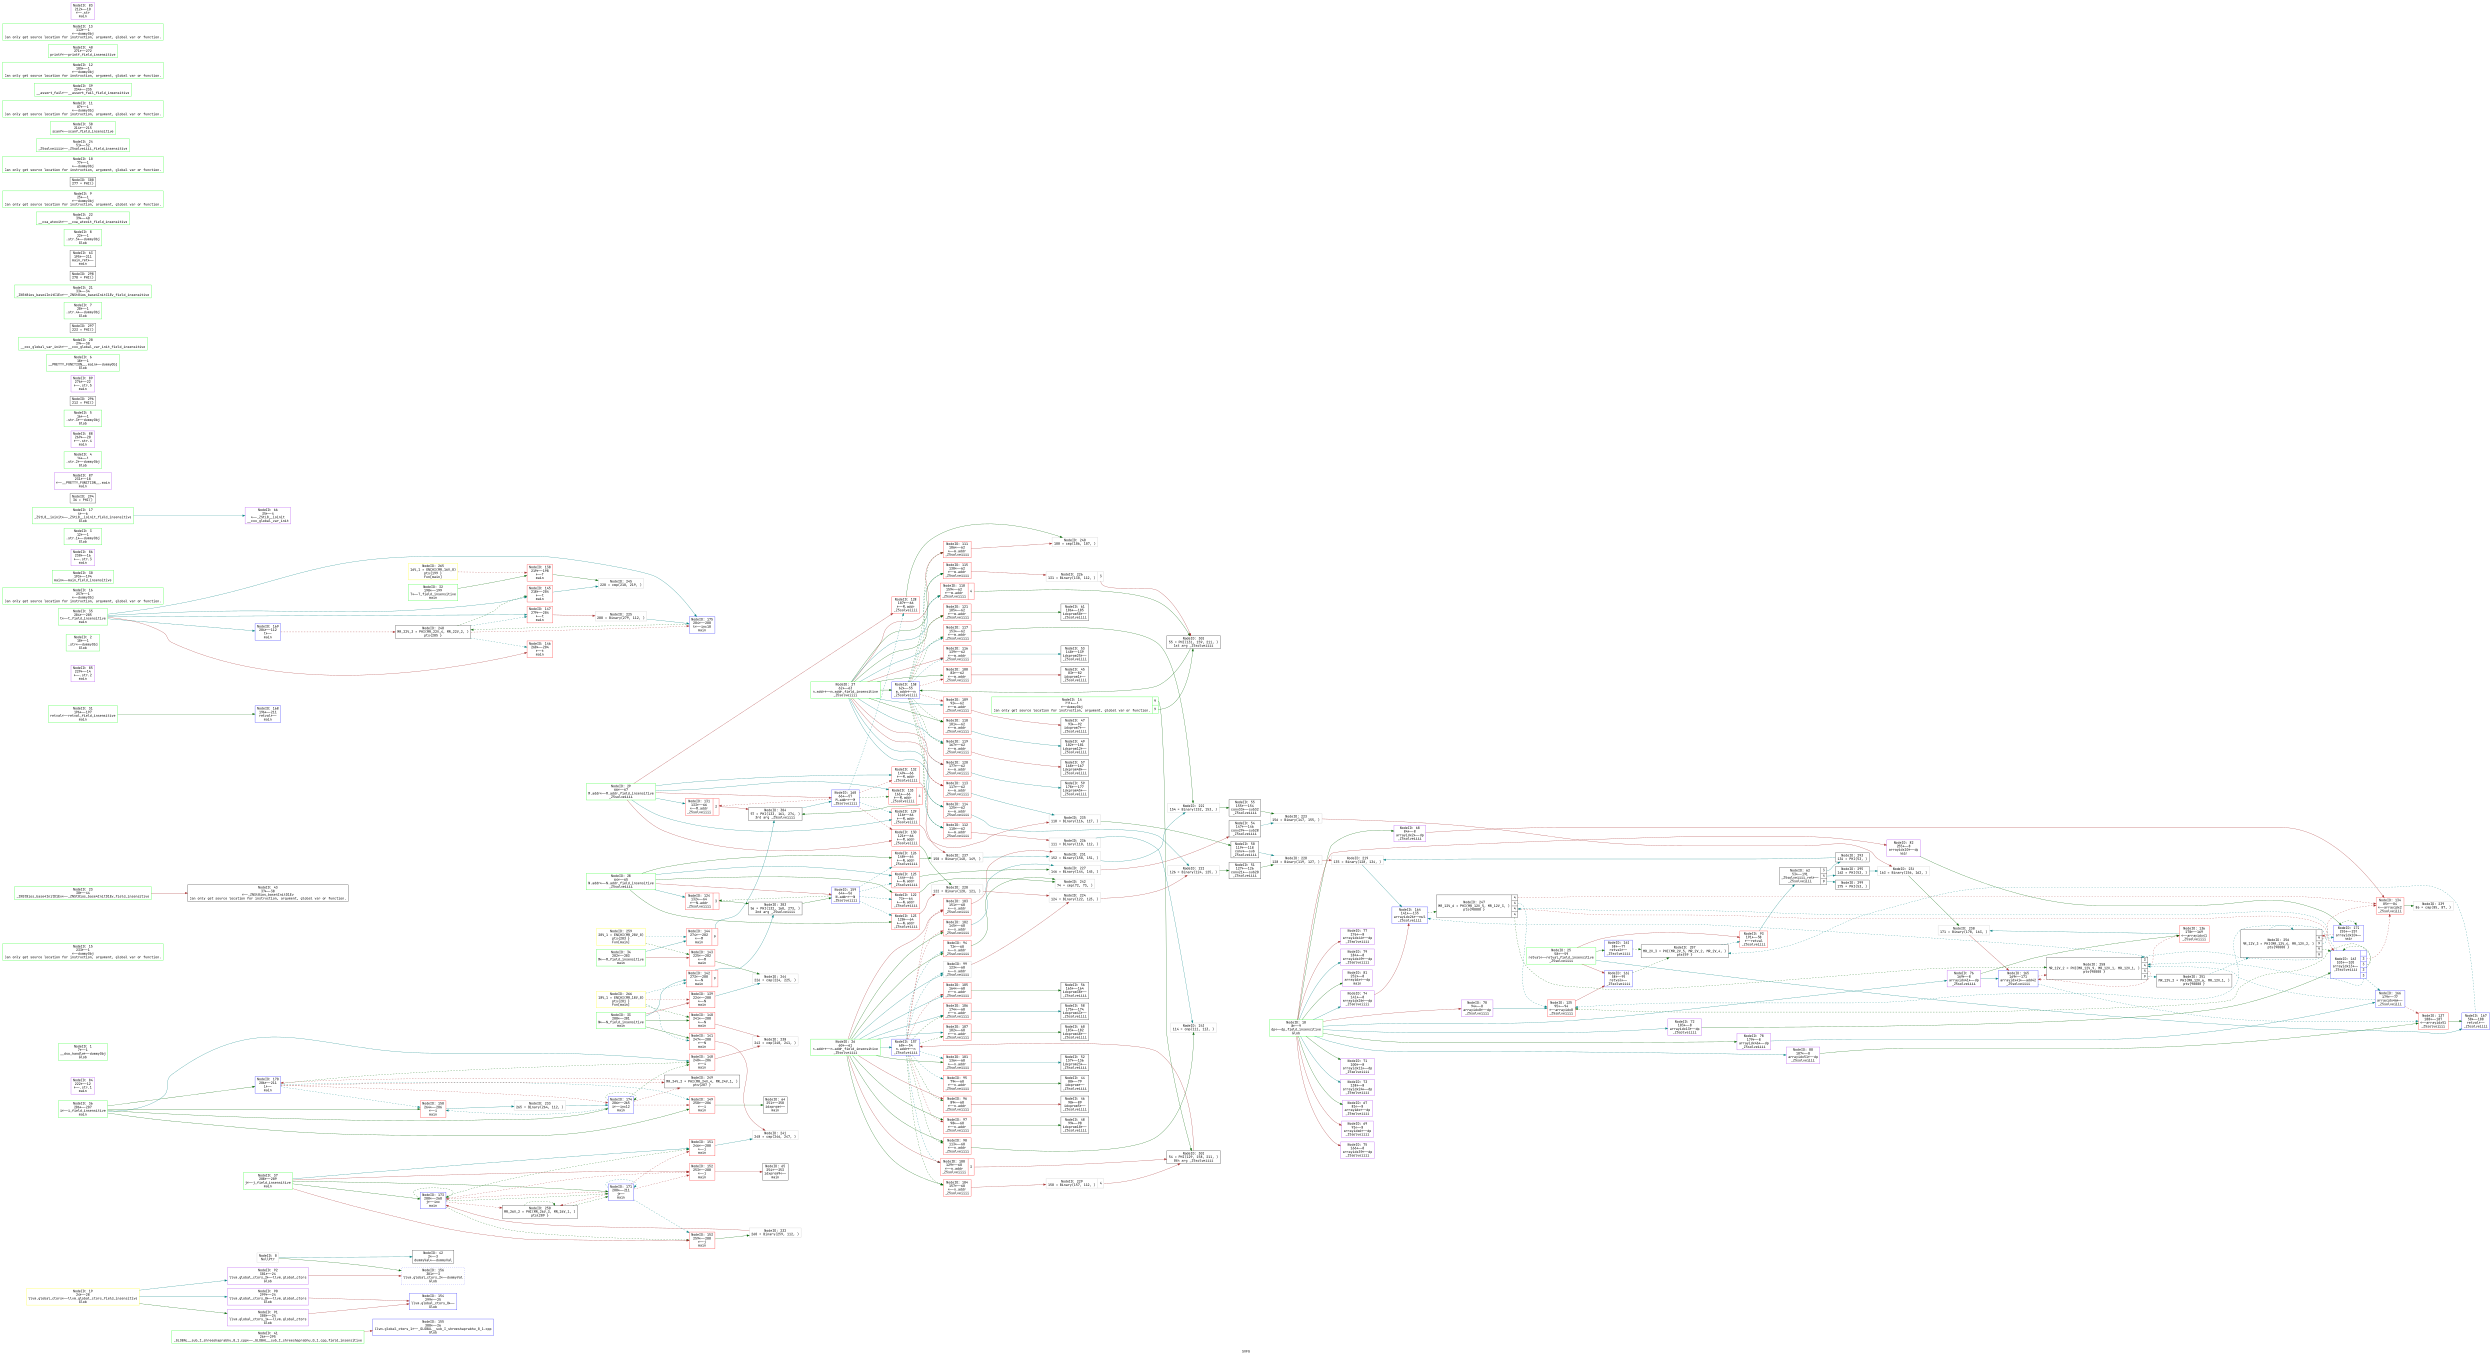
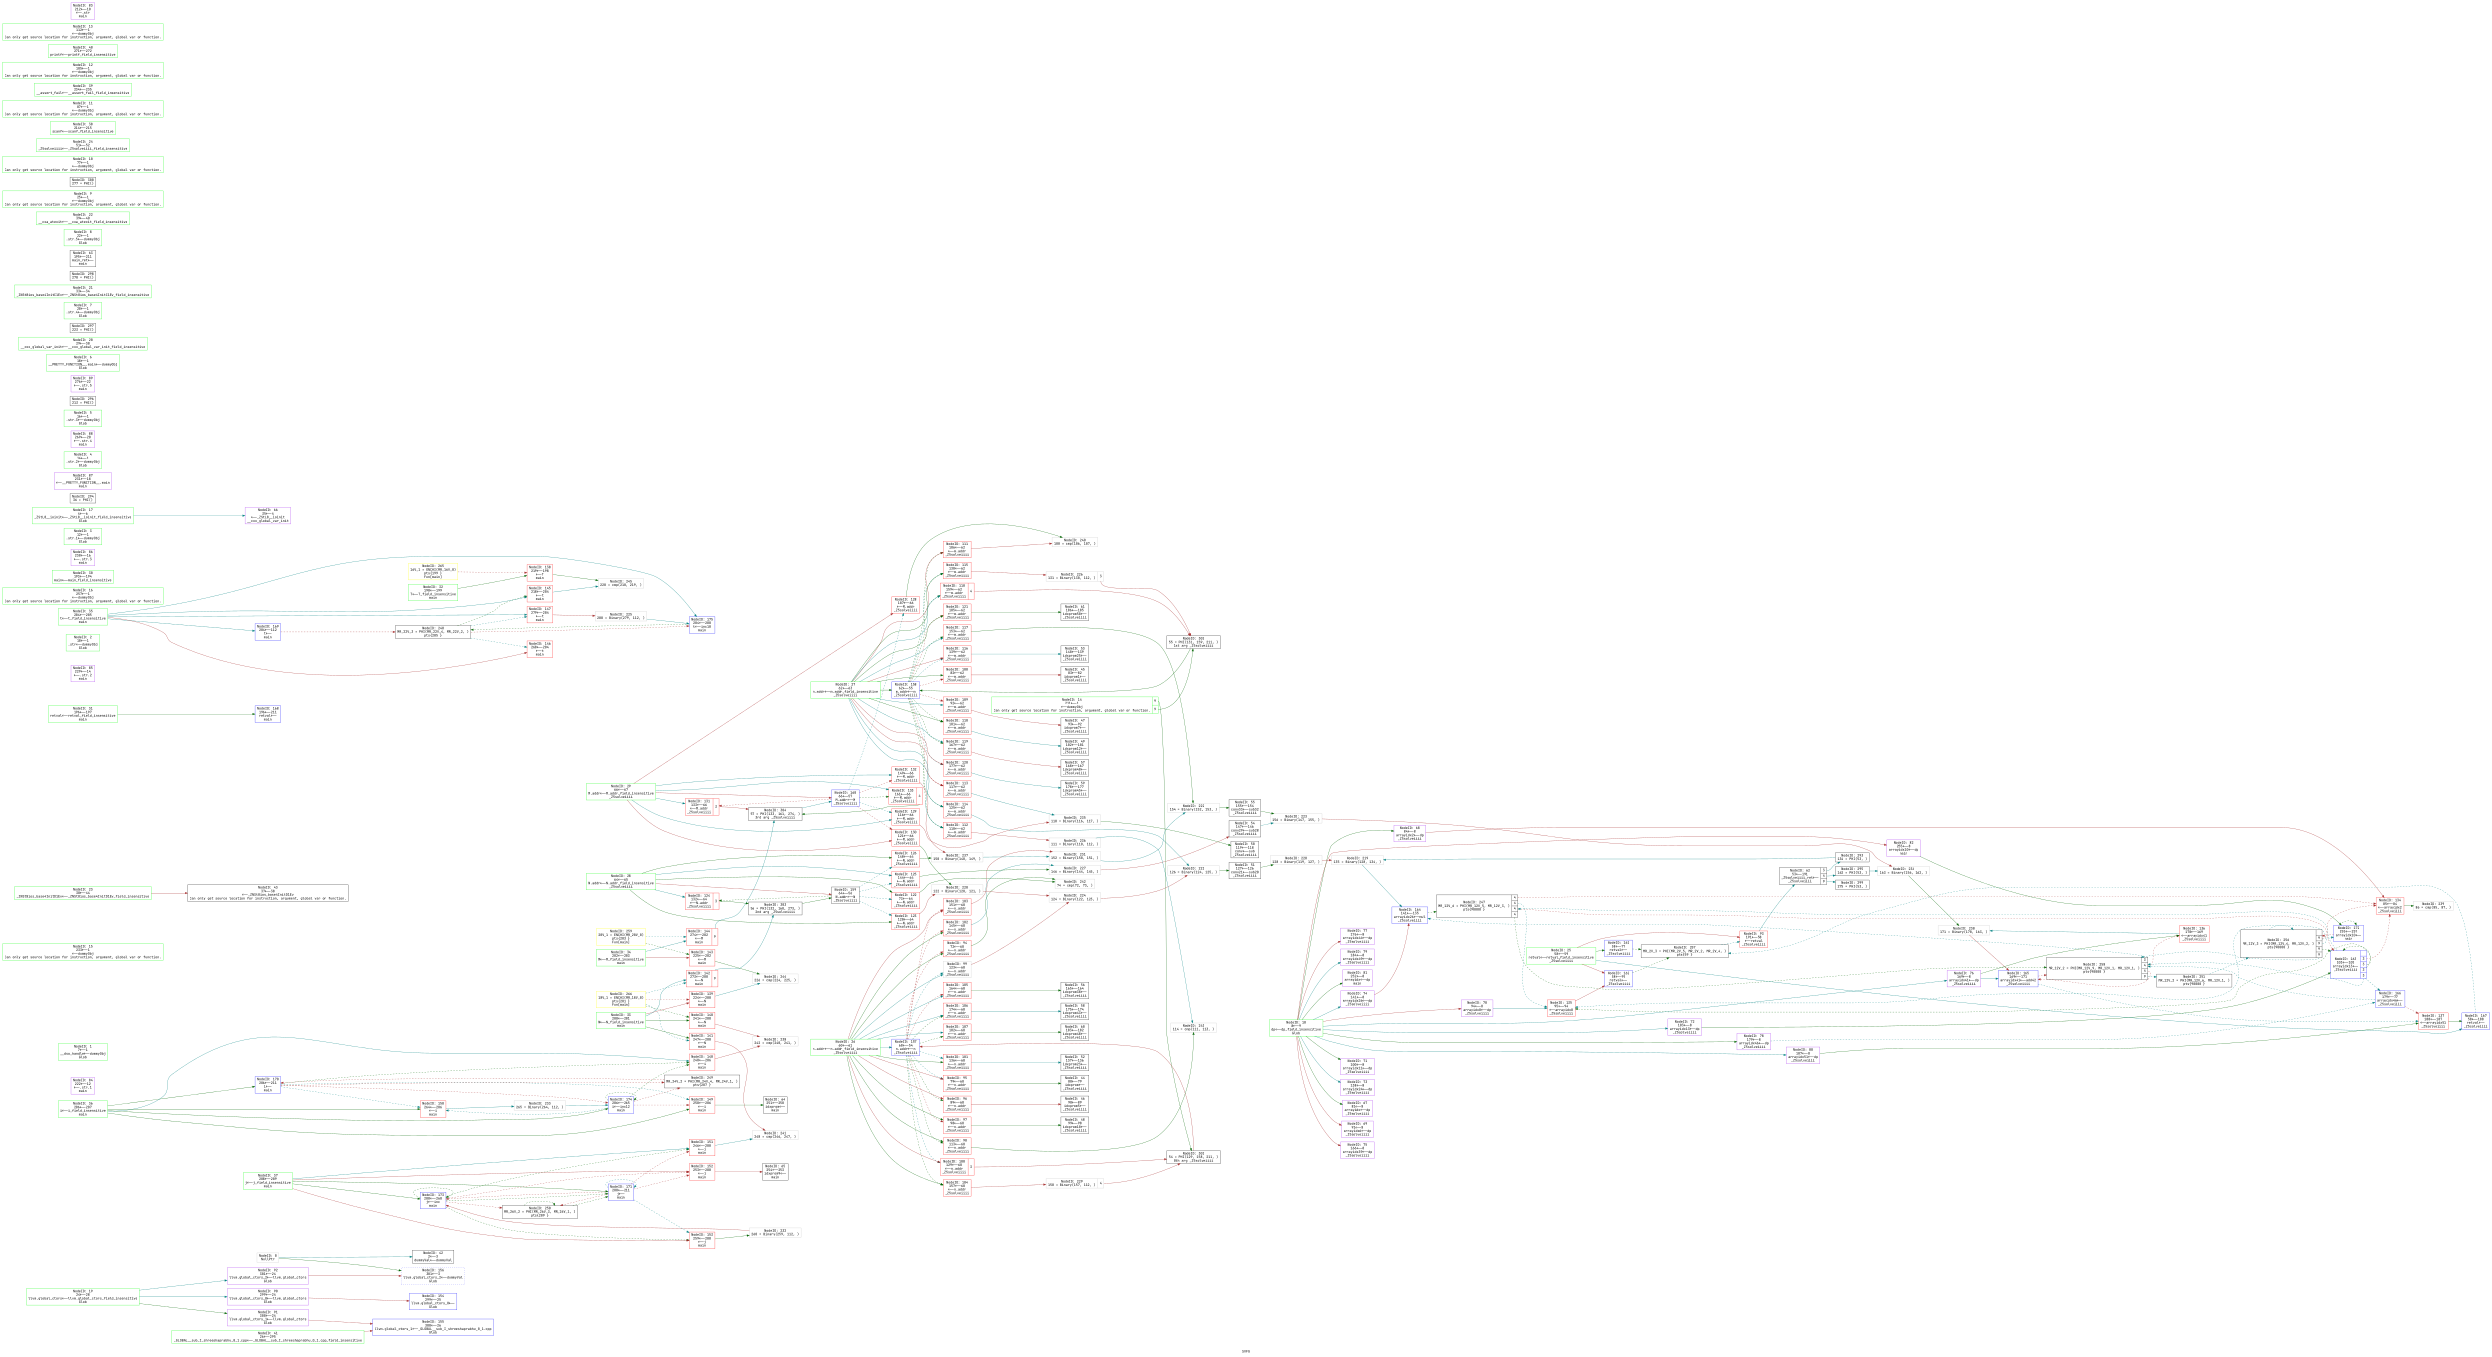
(1089, 590) -> (1089, 590)
(1265, 854) -> none
(845, 895) -> (845, 895)
(918, 980) -> (918, 980)
(2073, 1039) -> (2073, 1039)
none -> (905, 1067)
(83, 1297) -> (83, 1297)
(358, 1309) -> (339, 1322)
